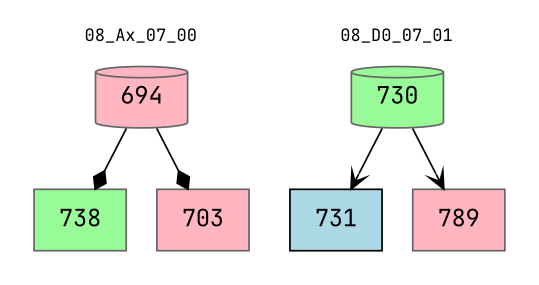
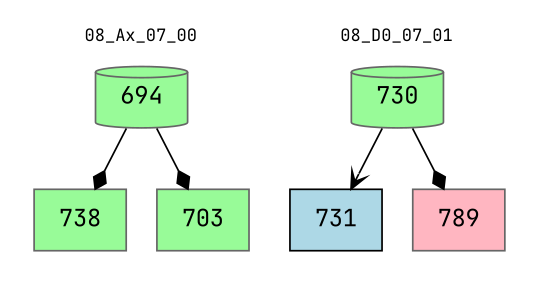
(142, 97) -> (142, 97)
(424, 151) -> (423, 150)
(203, 220) -> (203, 220)
